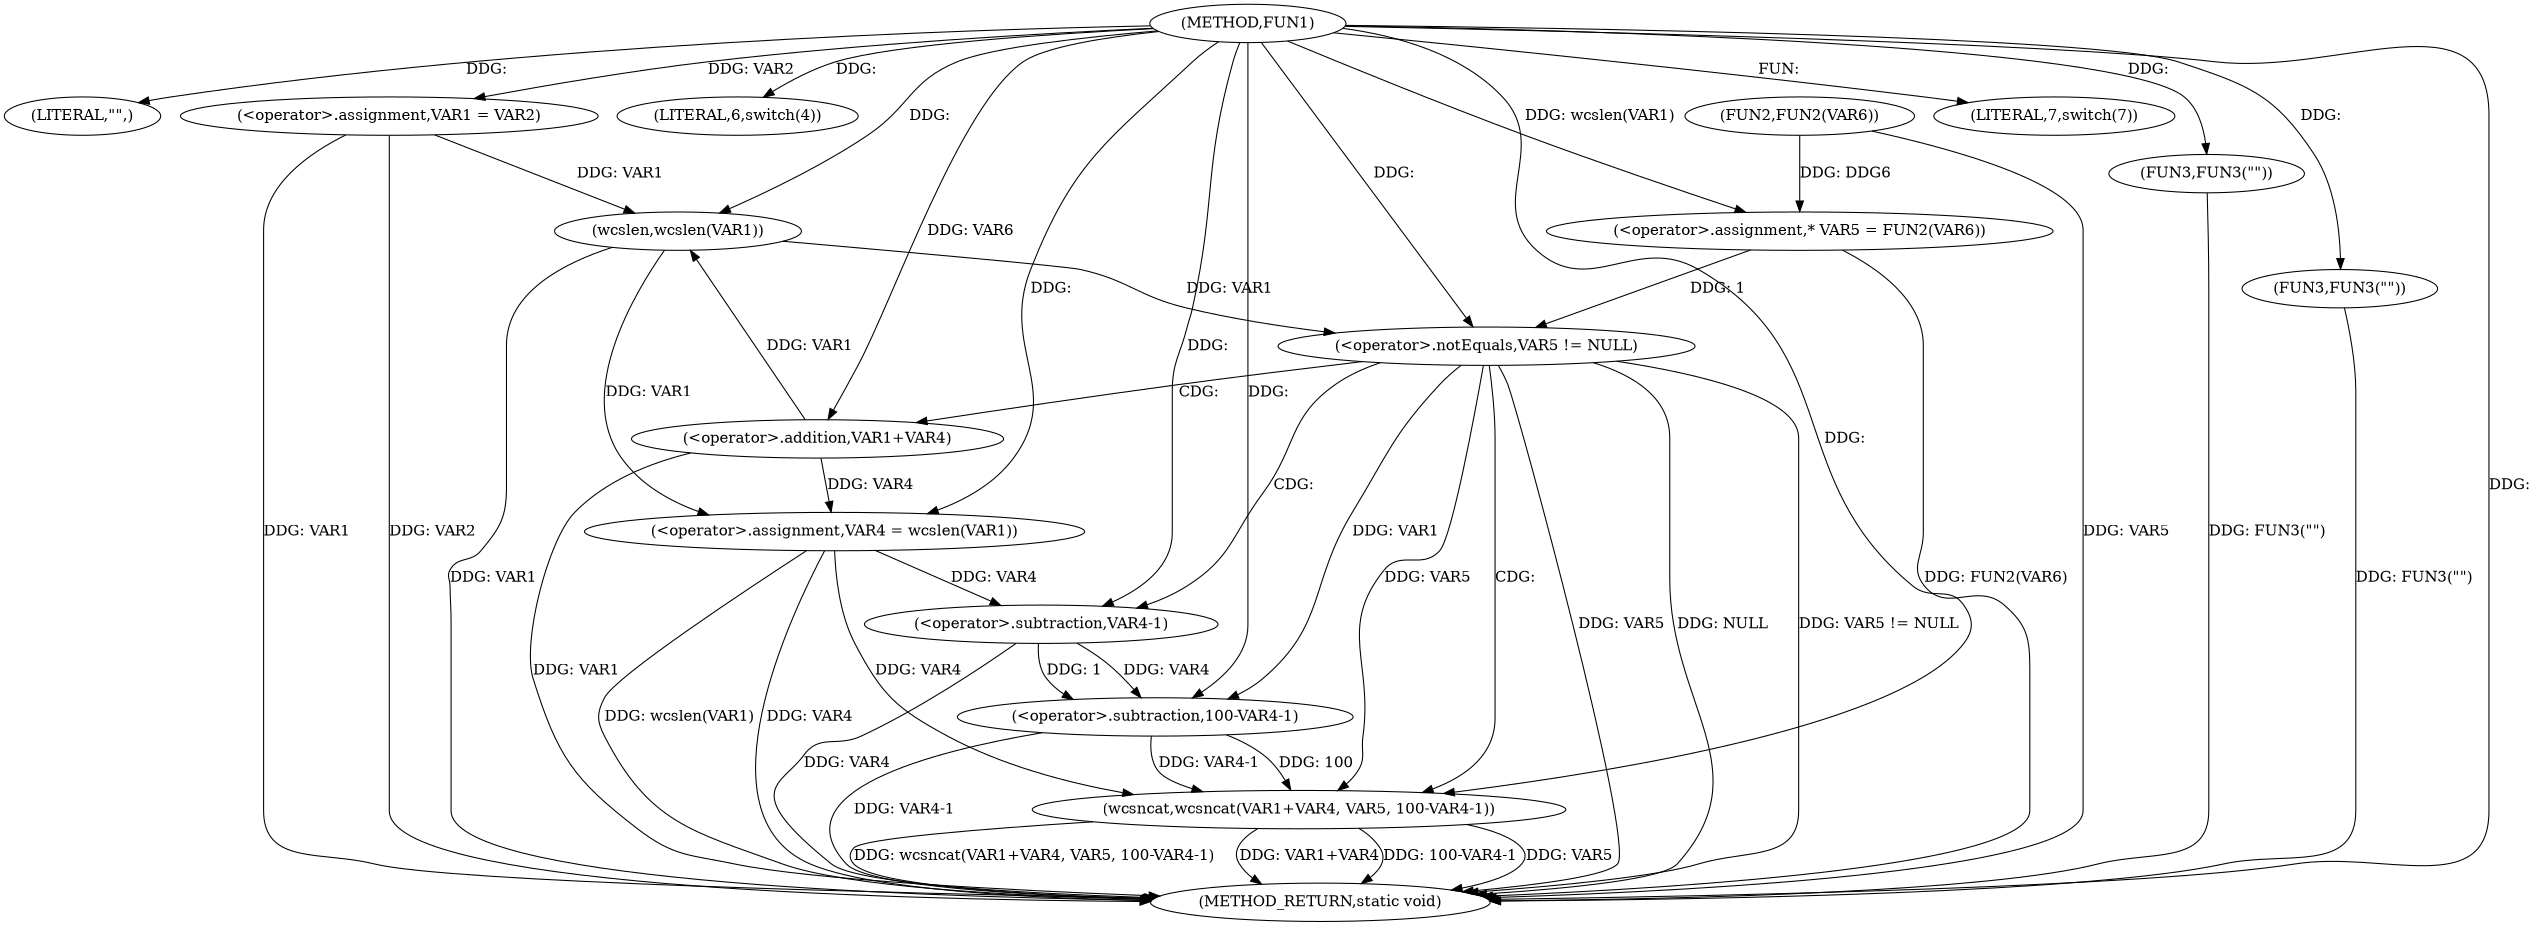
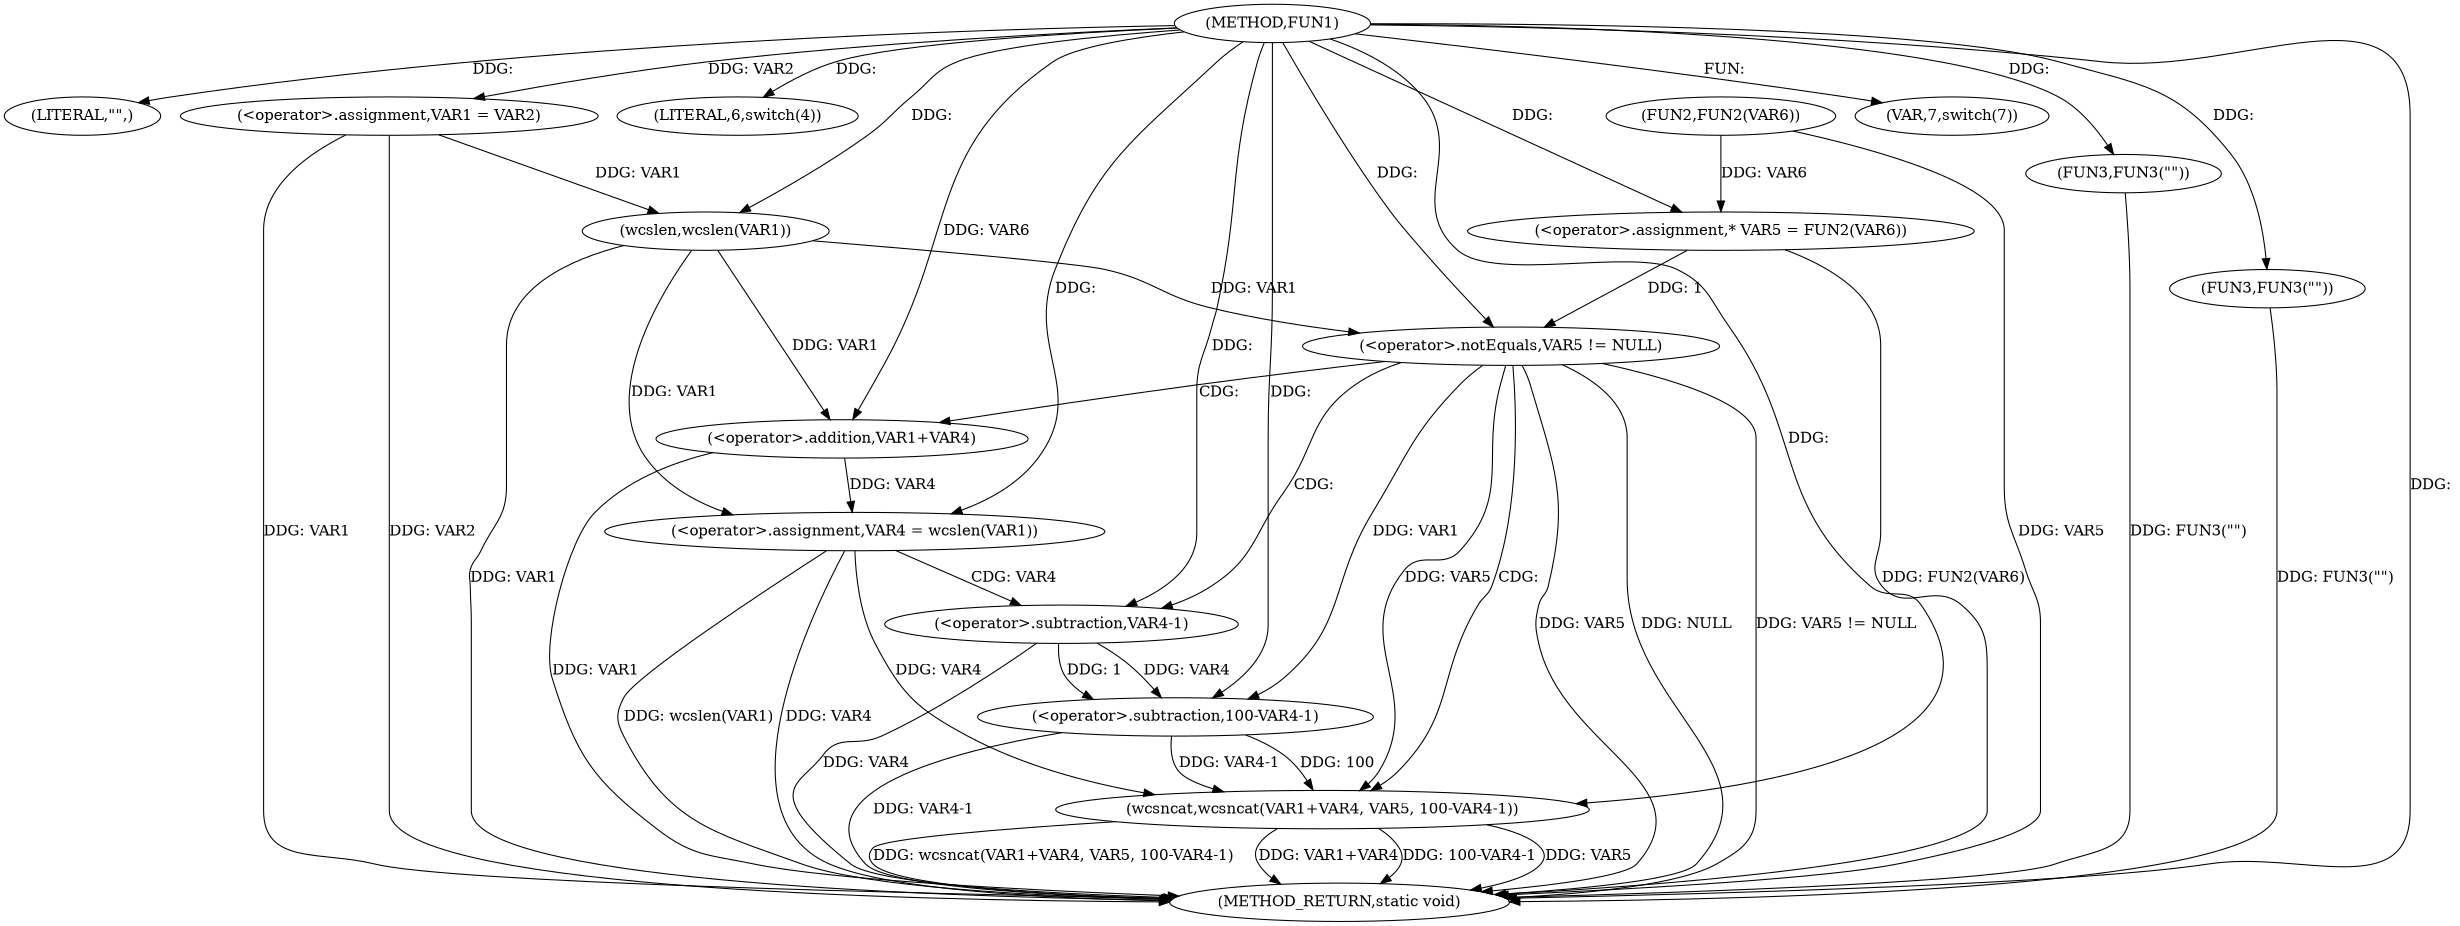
(1600, 116) -> (1535, 116)
(2054, 116) -> (1952, 116)
(1845, 174) -> (1765, 174)
(751, 340) -> (771, 331)
(994, 578) -> (1014, 578)
